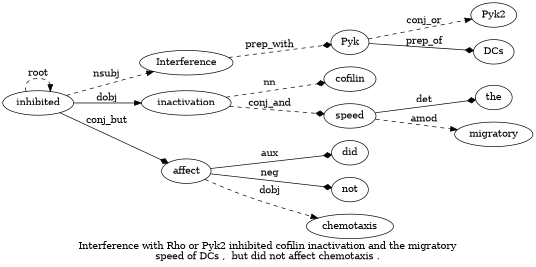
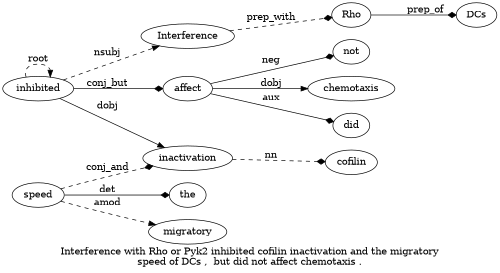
(494, 15) -> none
(350, 42) -> (351, 15)
(273, 110) -> (103, 178)
(257, 200) -> (257, 89)
